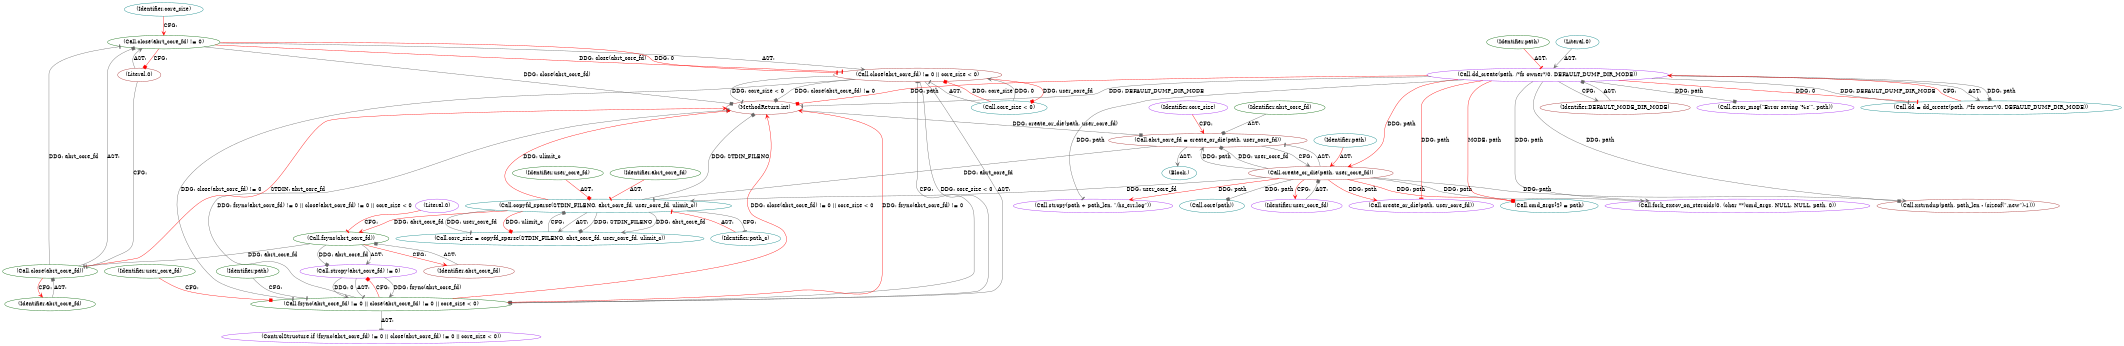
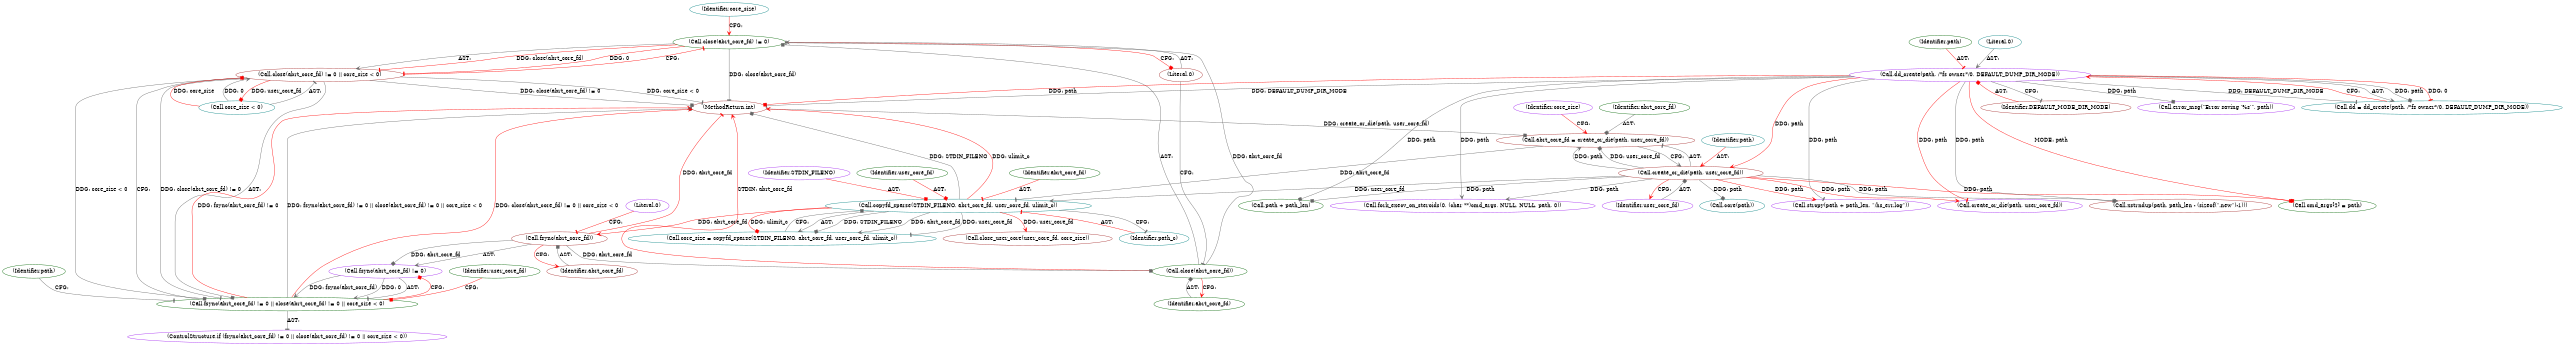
none -> (554, 68)
(467, 75) -> (729, 74)
(1599, 90) -> (1998, 95)
(1576, 91) -> (2016, 90)
none -> (799, 173)
(1179, 173) -> none
none -> (679, 201)
none -> (1281, 206)
(1549, 206) -> (2327, 206)
(341, 239) -> (559, 239)
none -> (1028, 239)
(204, 258) -> (855, 268)
(358, 271) -> (385, 271)
